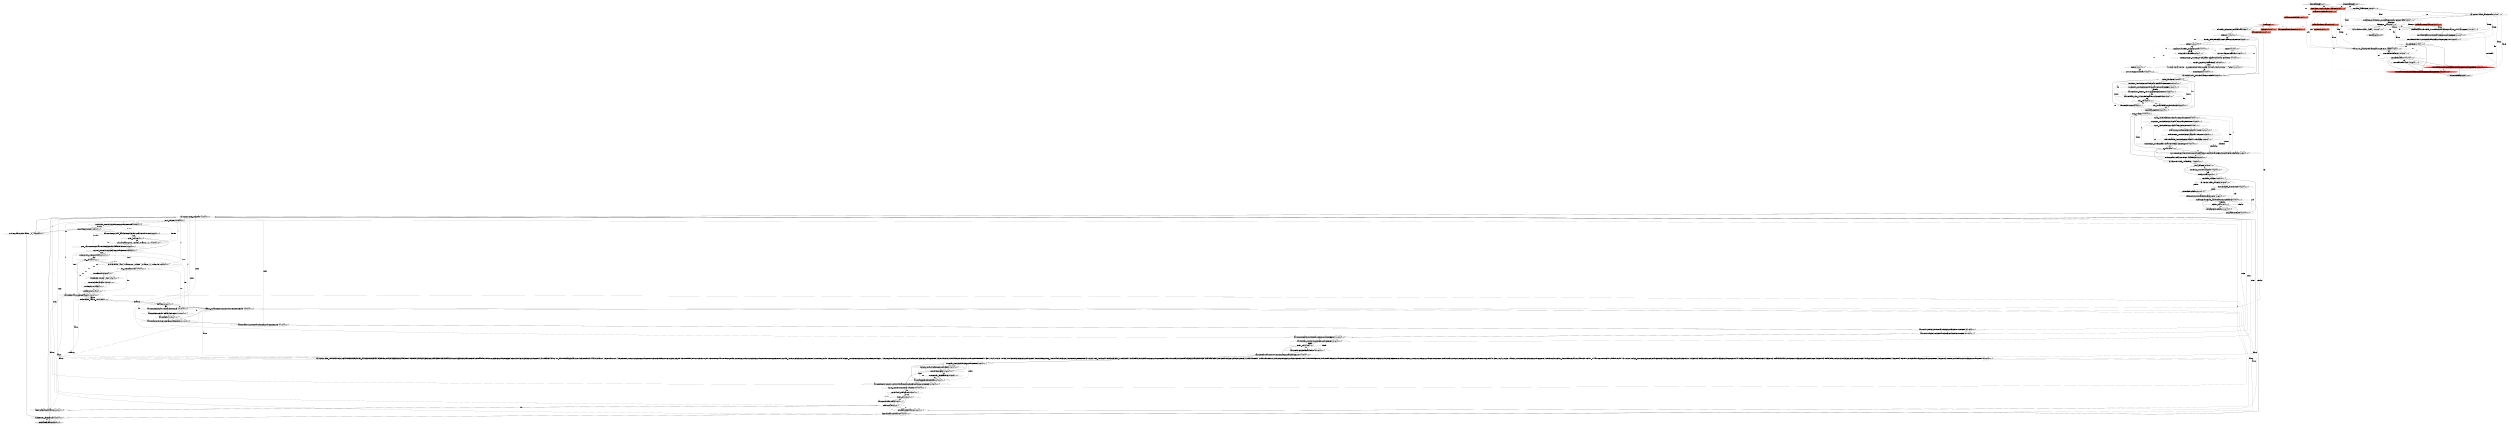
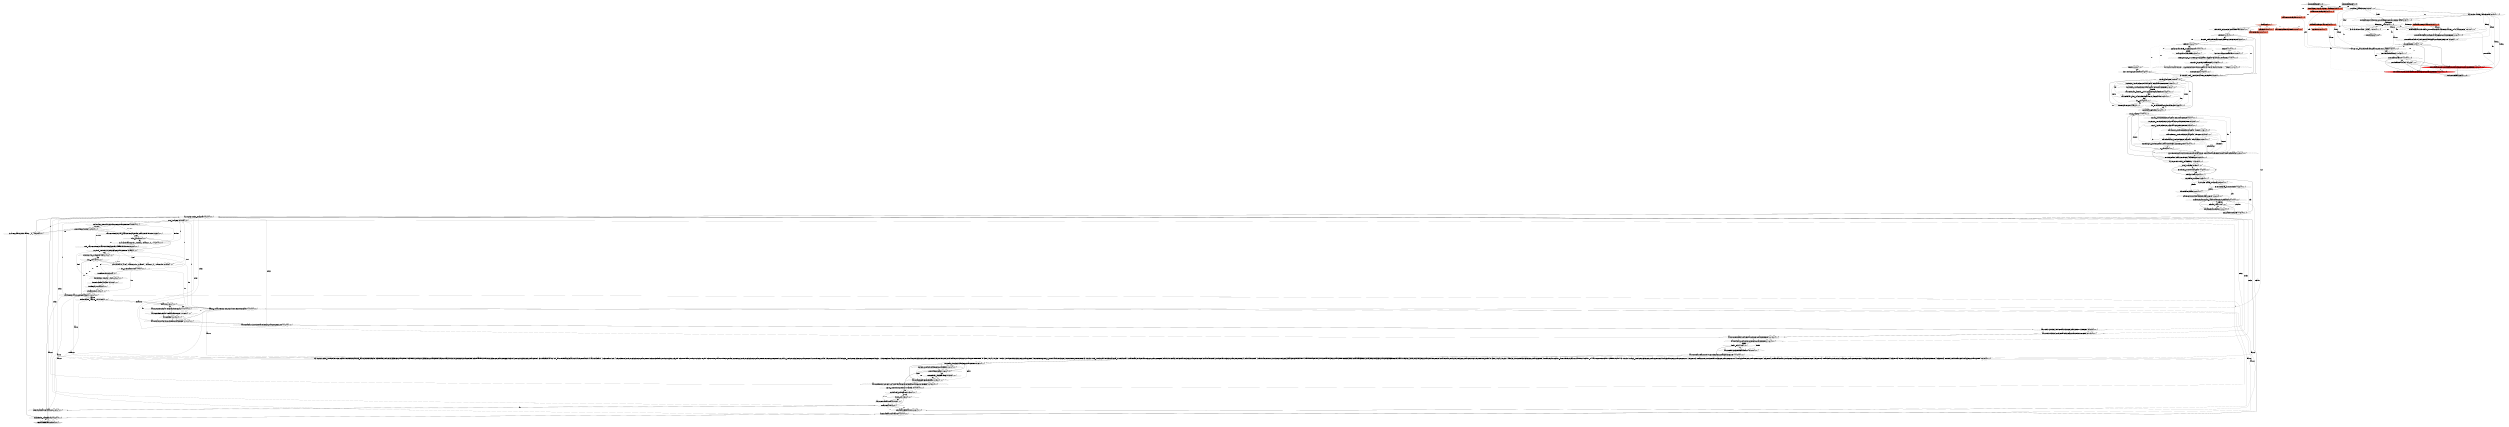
(2351, 4) -> (2350, 4)
